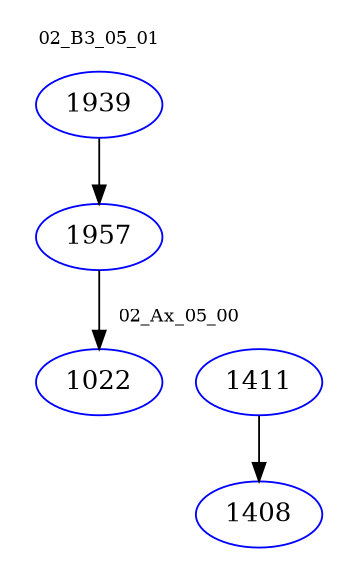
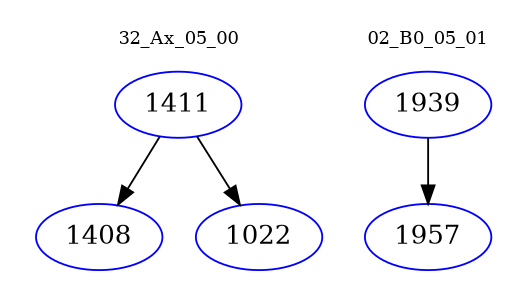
(99, 40) -> (428, 40)
(99, 311) -> (213, 163)
(179, 317) -> (179, 40)
